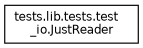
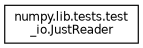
(72, 24) -> (72, 24)
